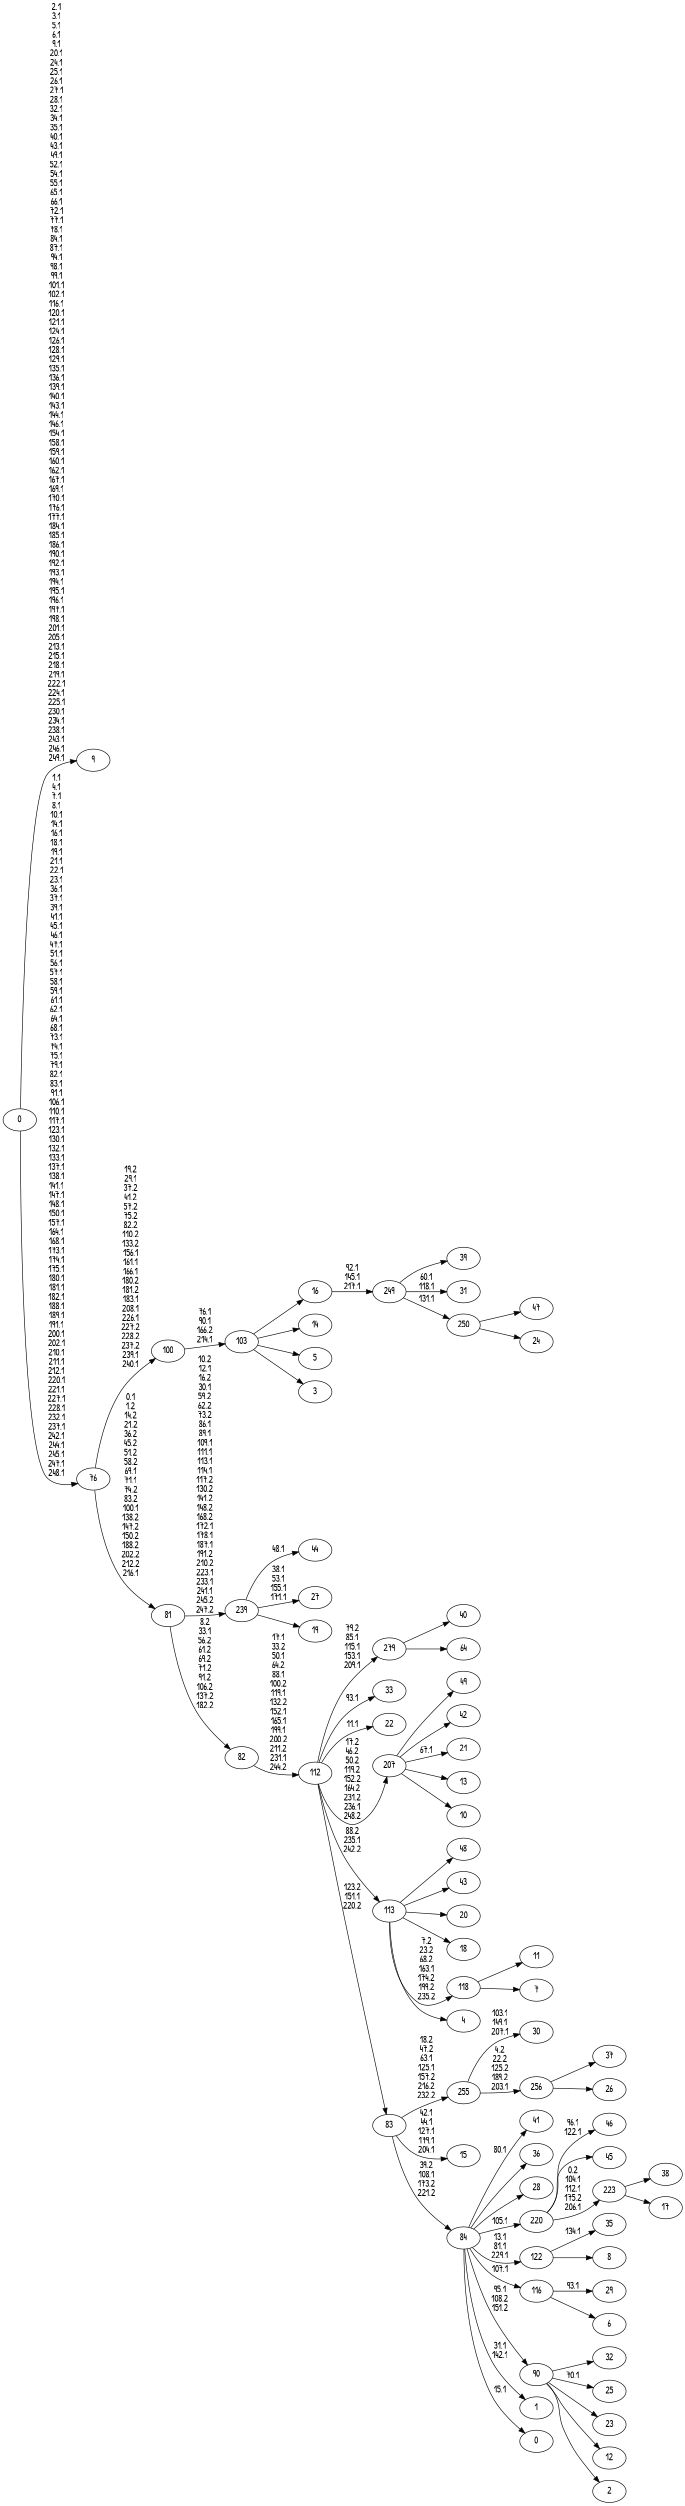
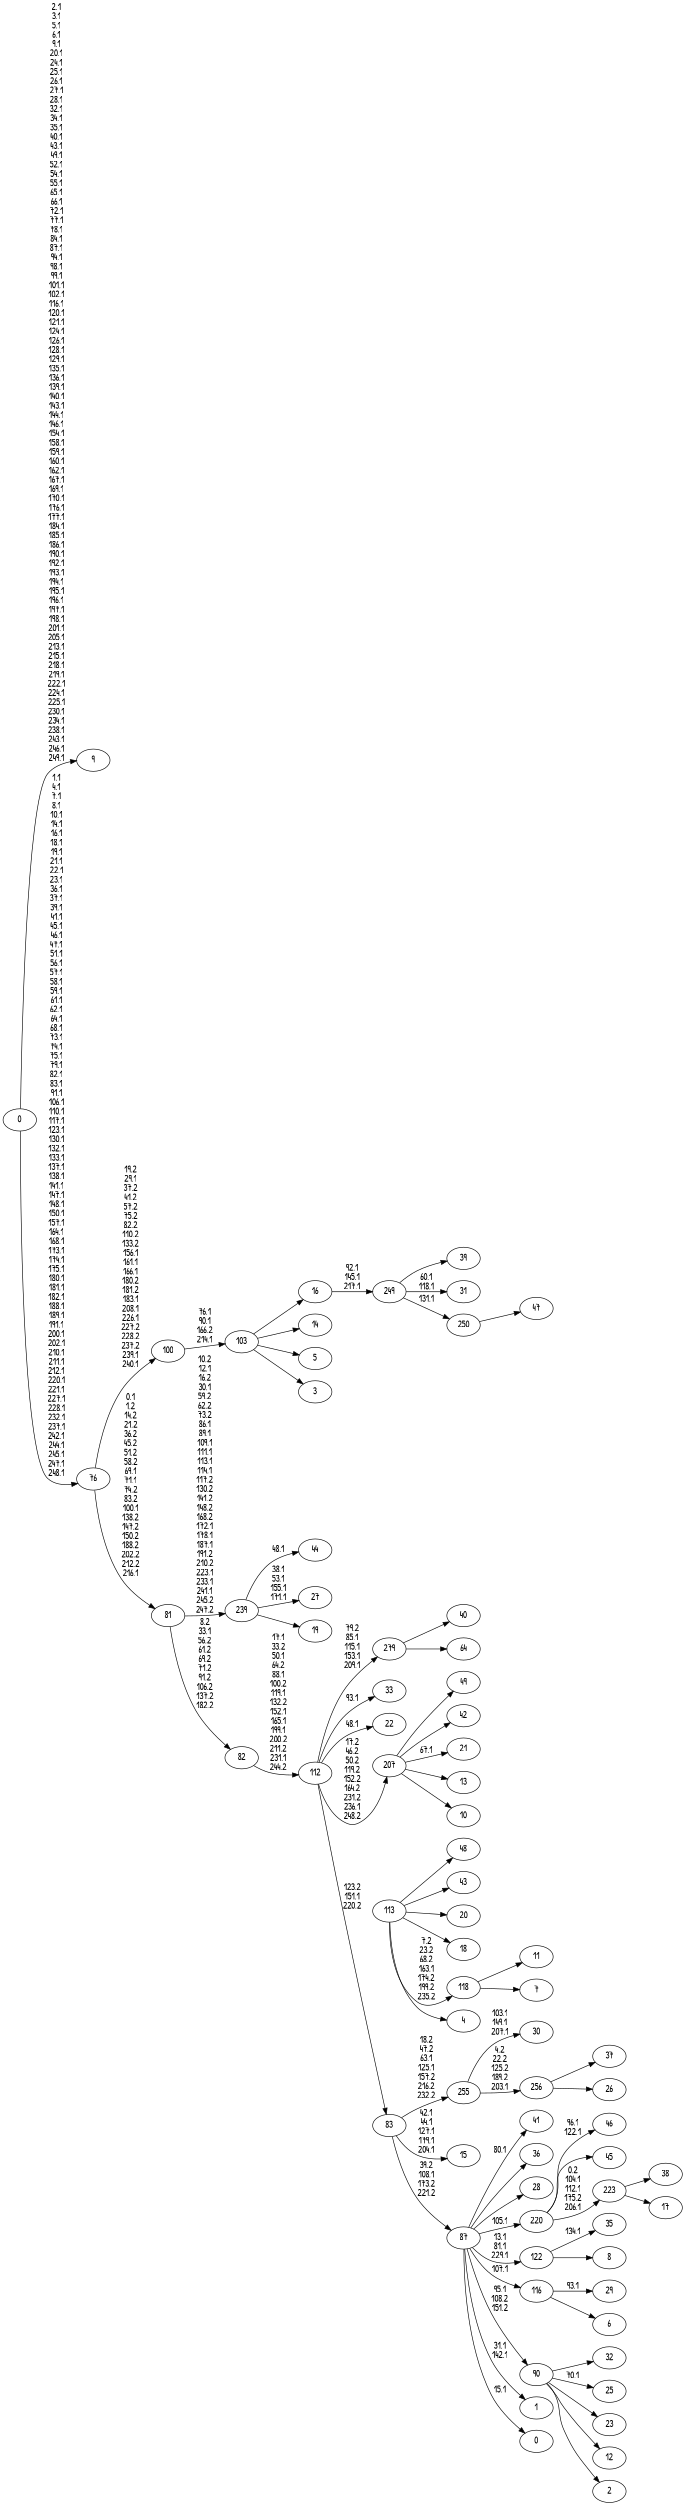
(536, 1342) -> none
(352, 1725) -> (352, 1725)
(338, 1845) -> none
(464, 2238) -> (464, 2238)
